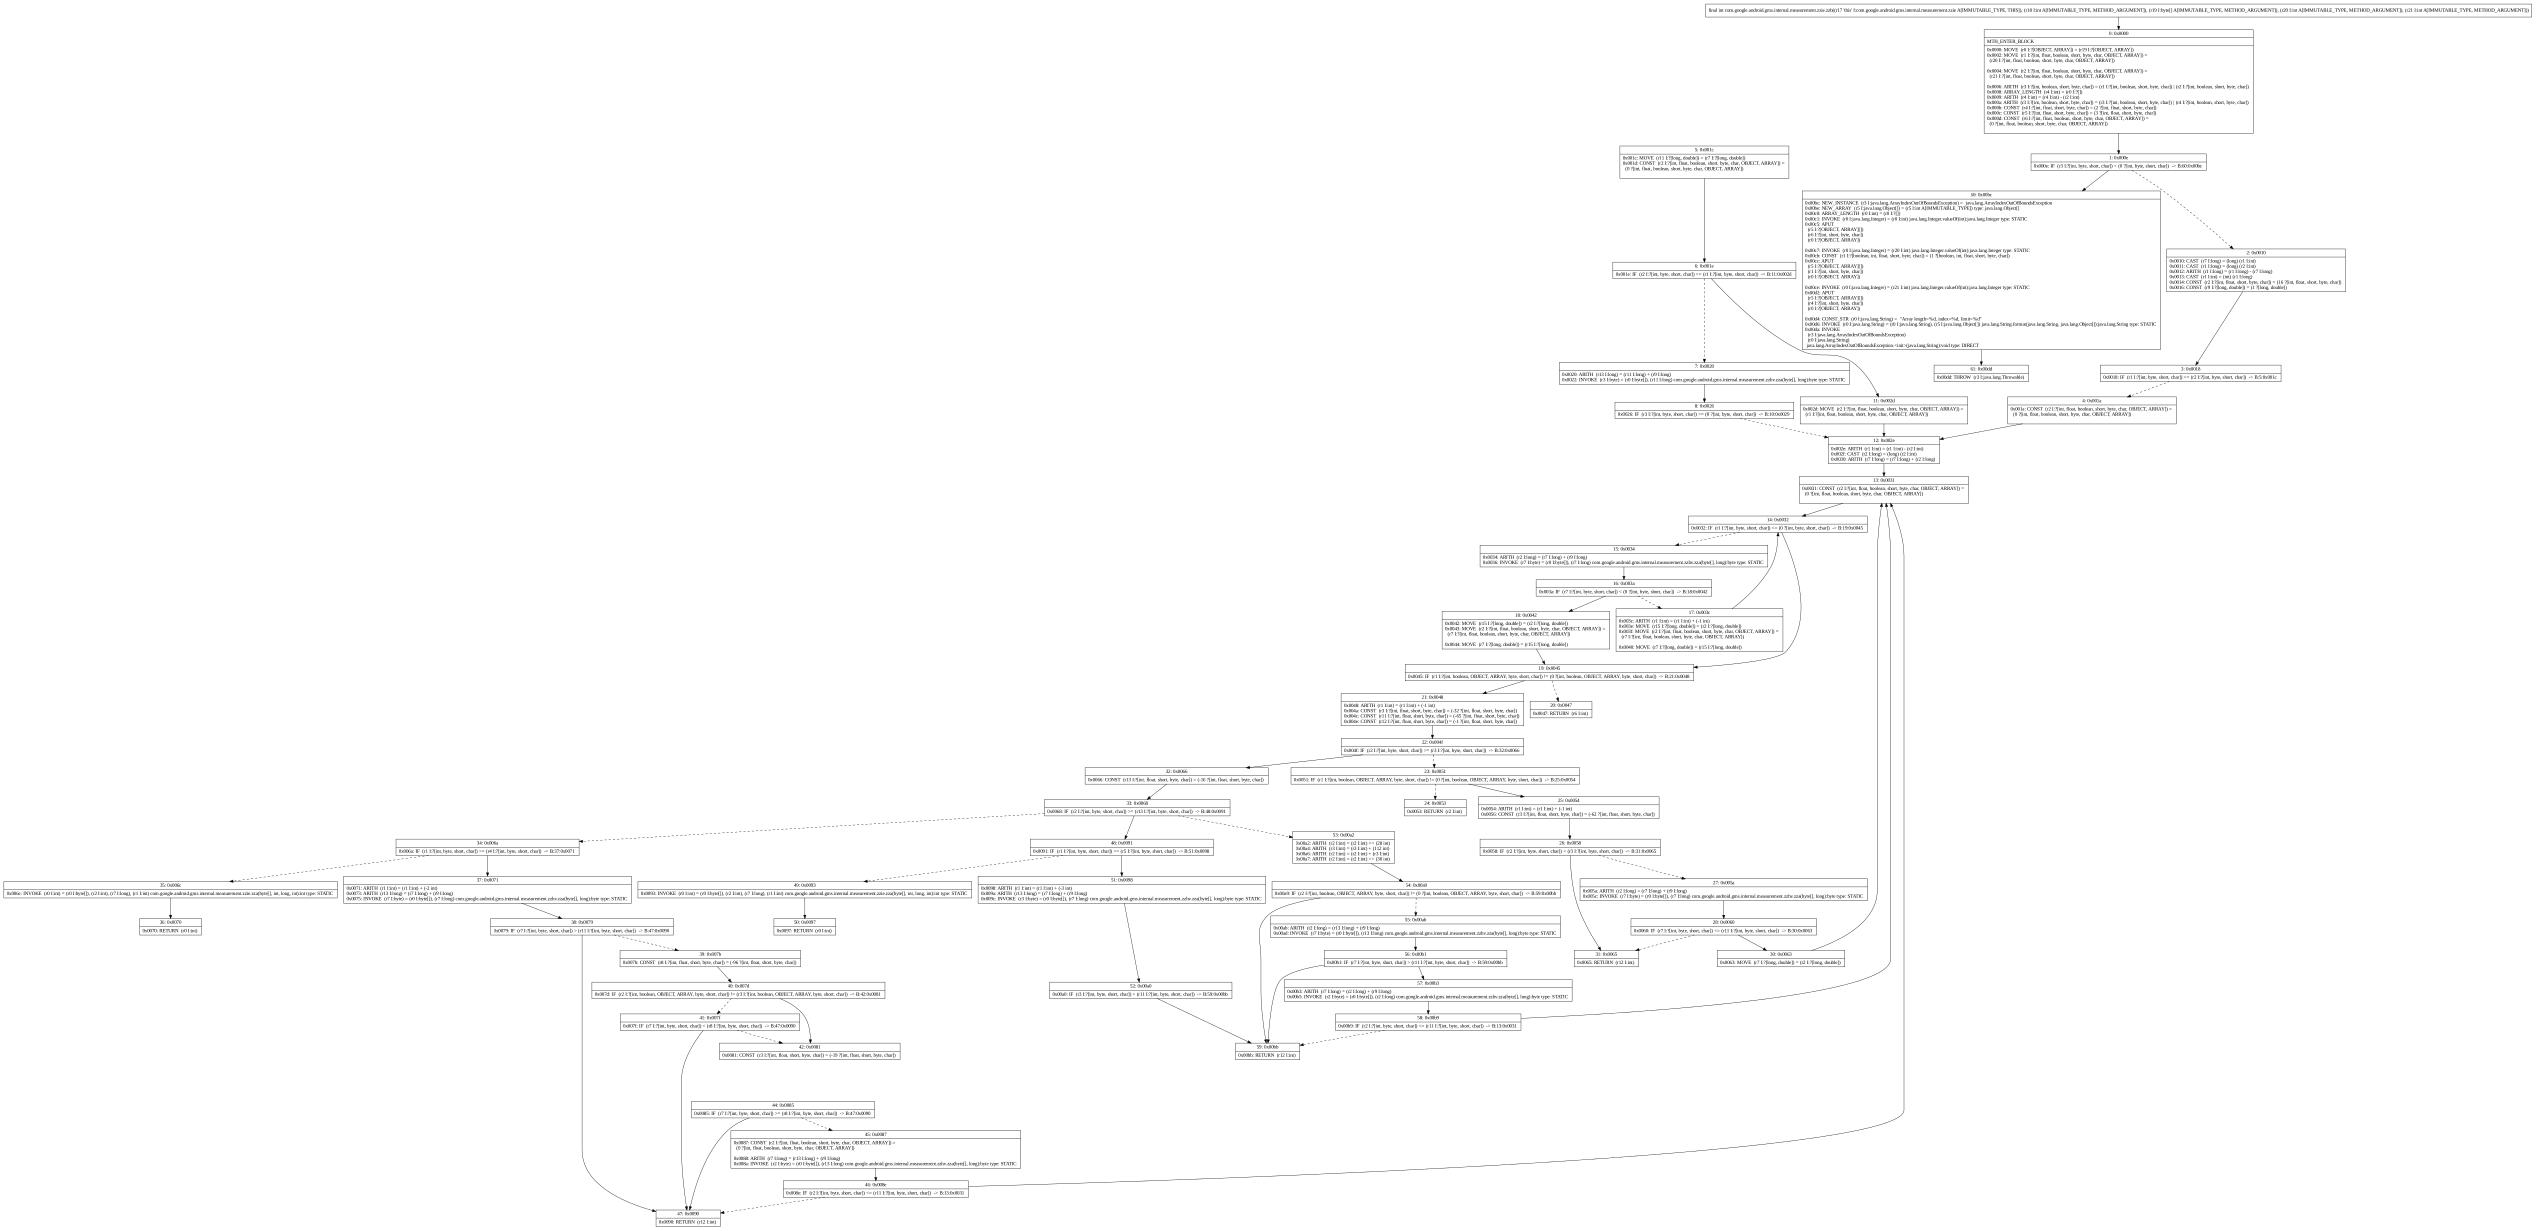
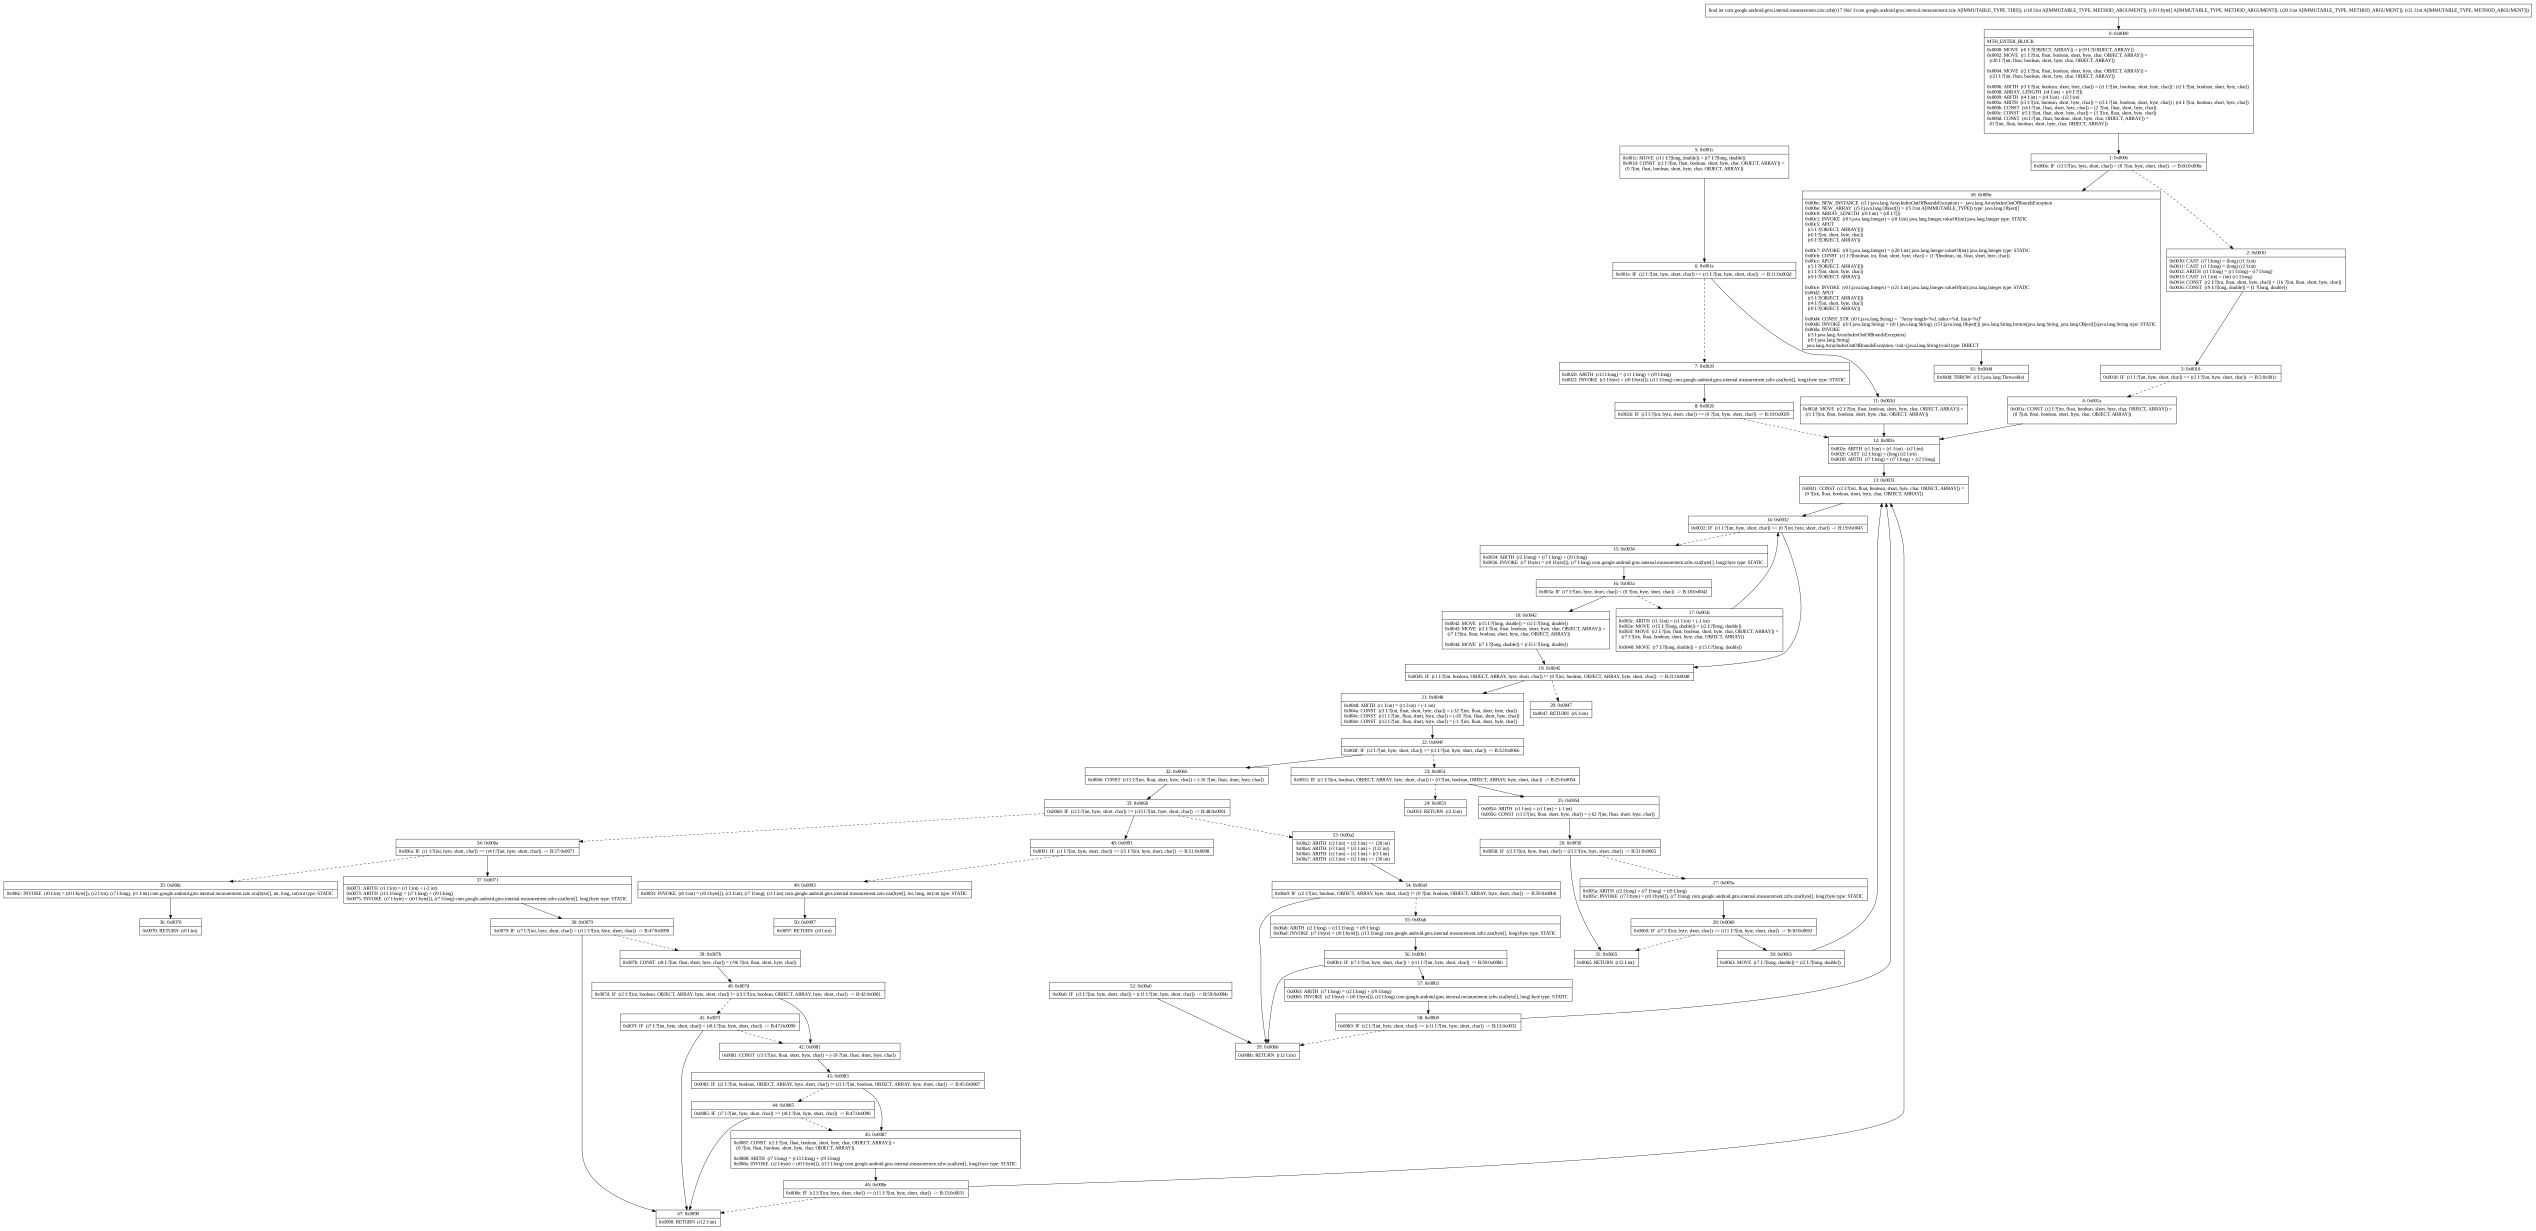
(1122, 890) -> none
none -> (838, 1081)
